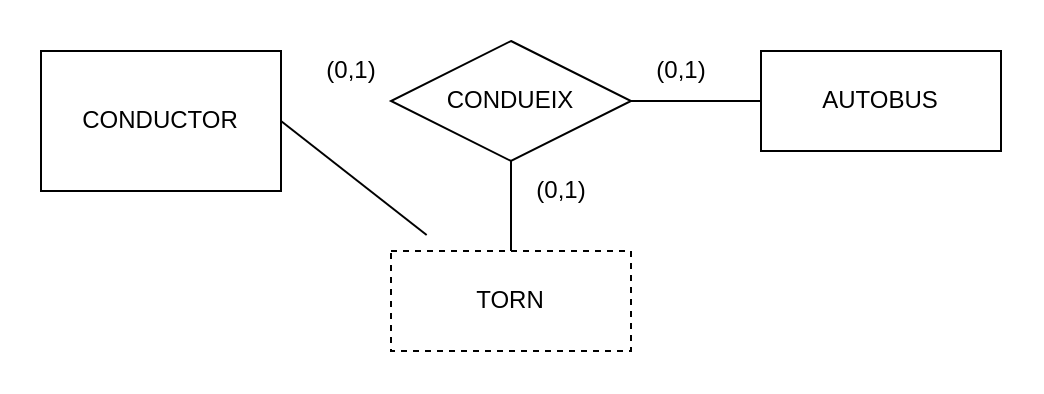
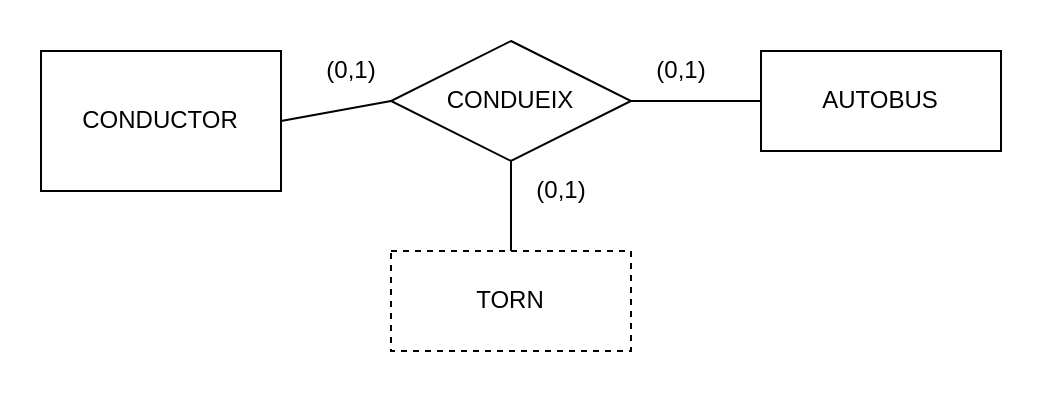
(354, 178) -> (336, 111)
